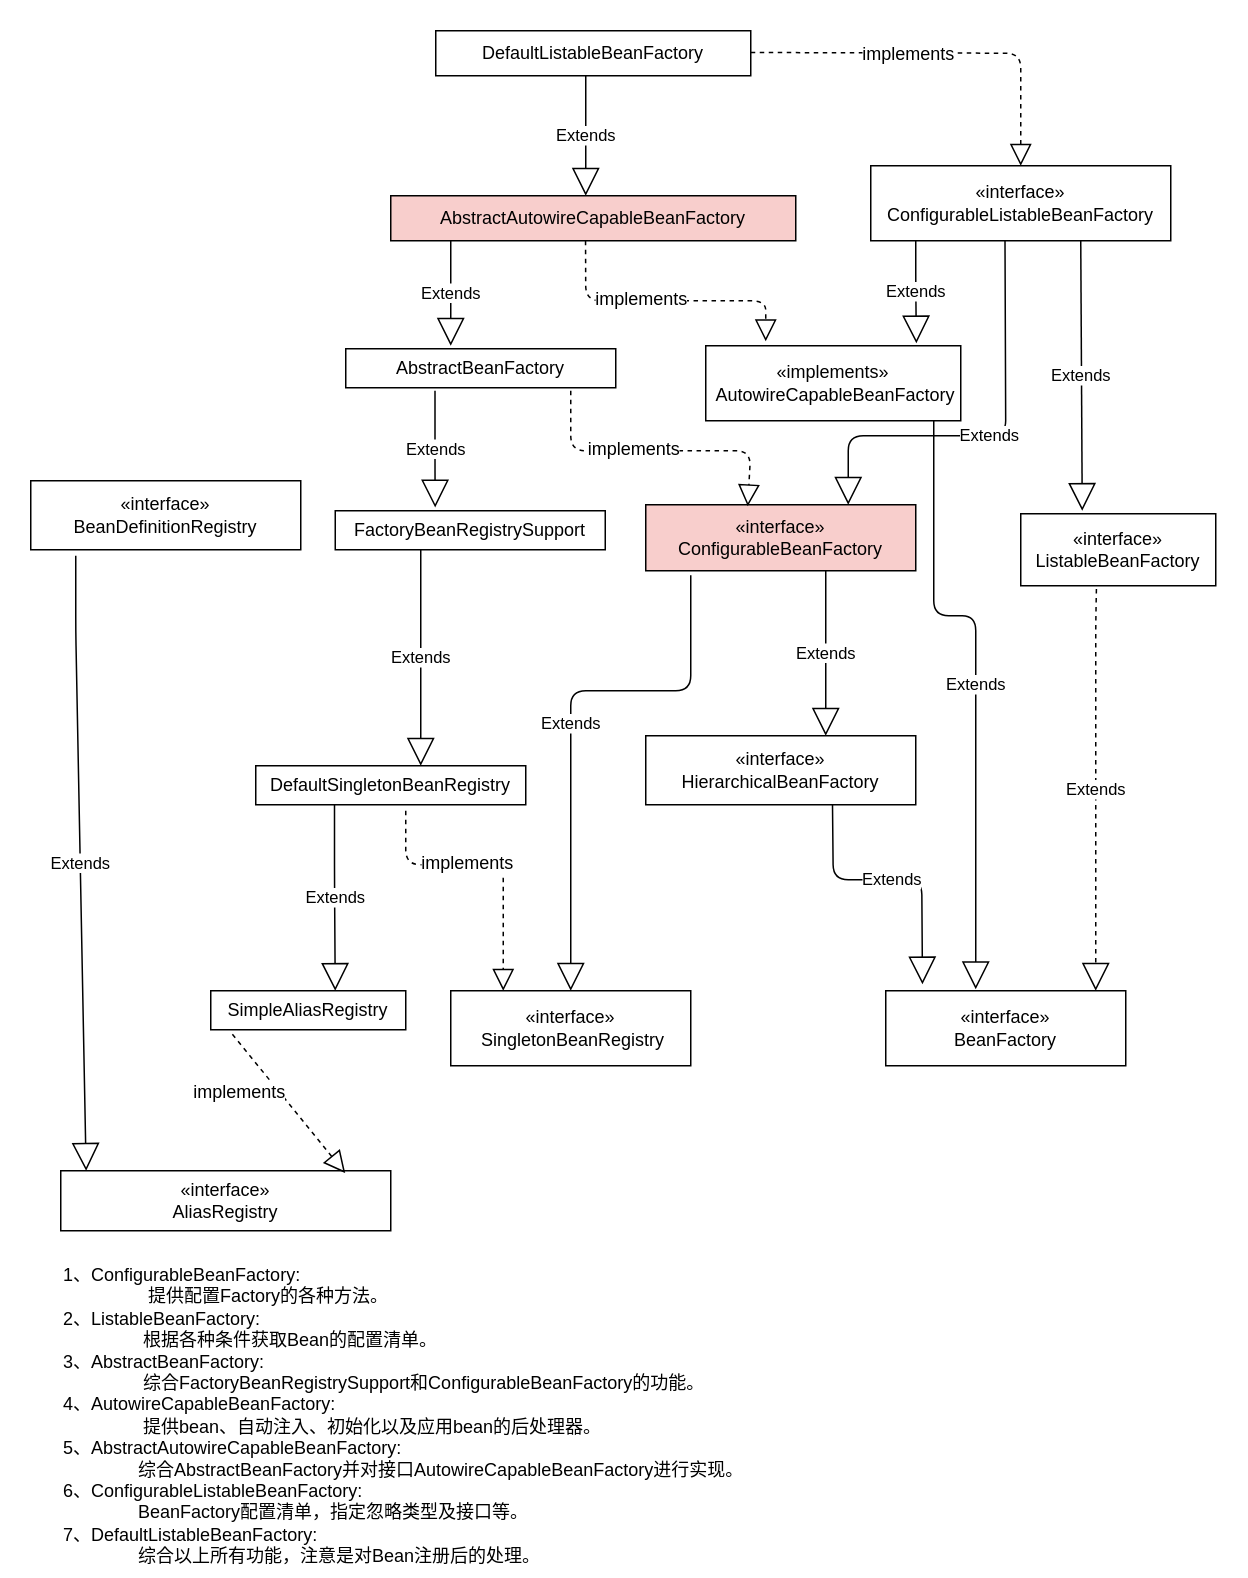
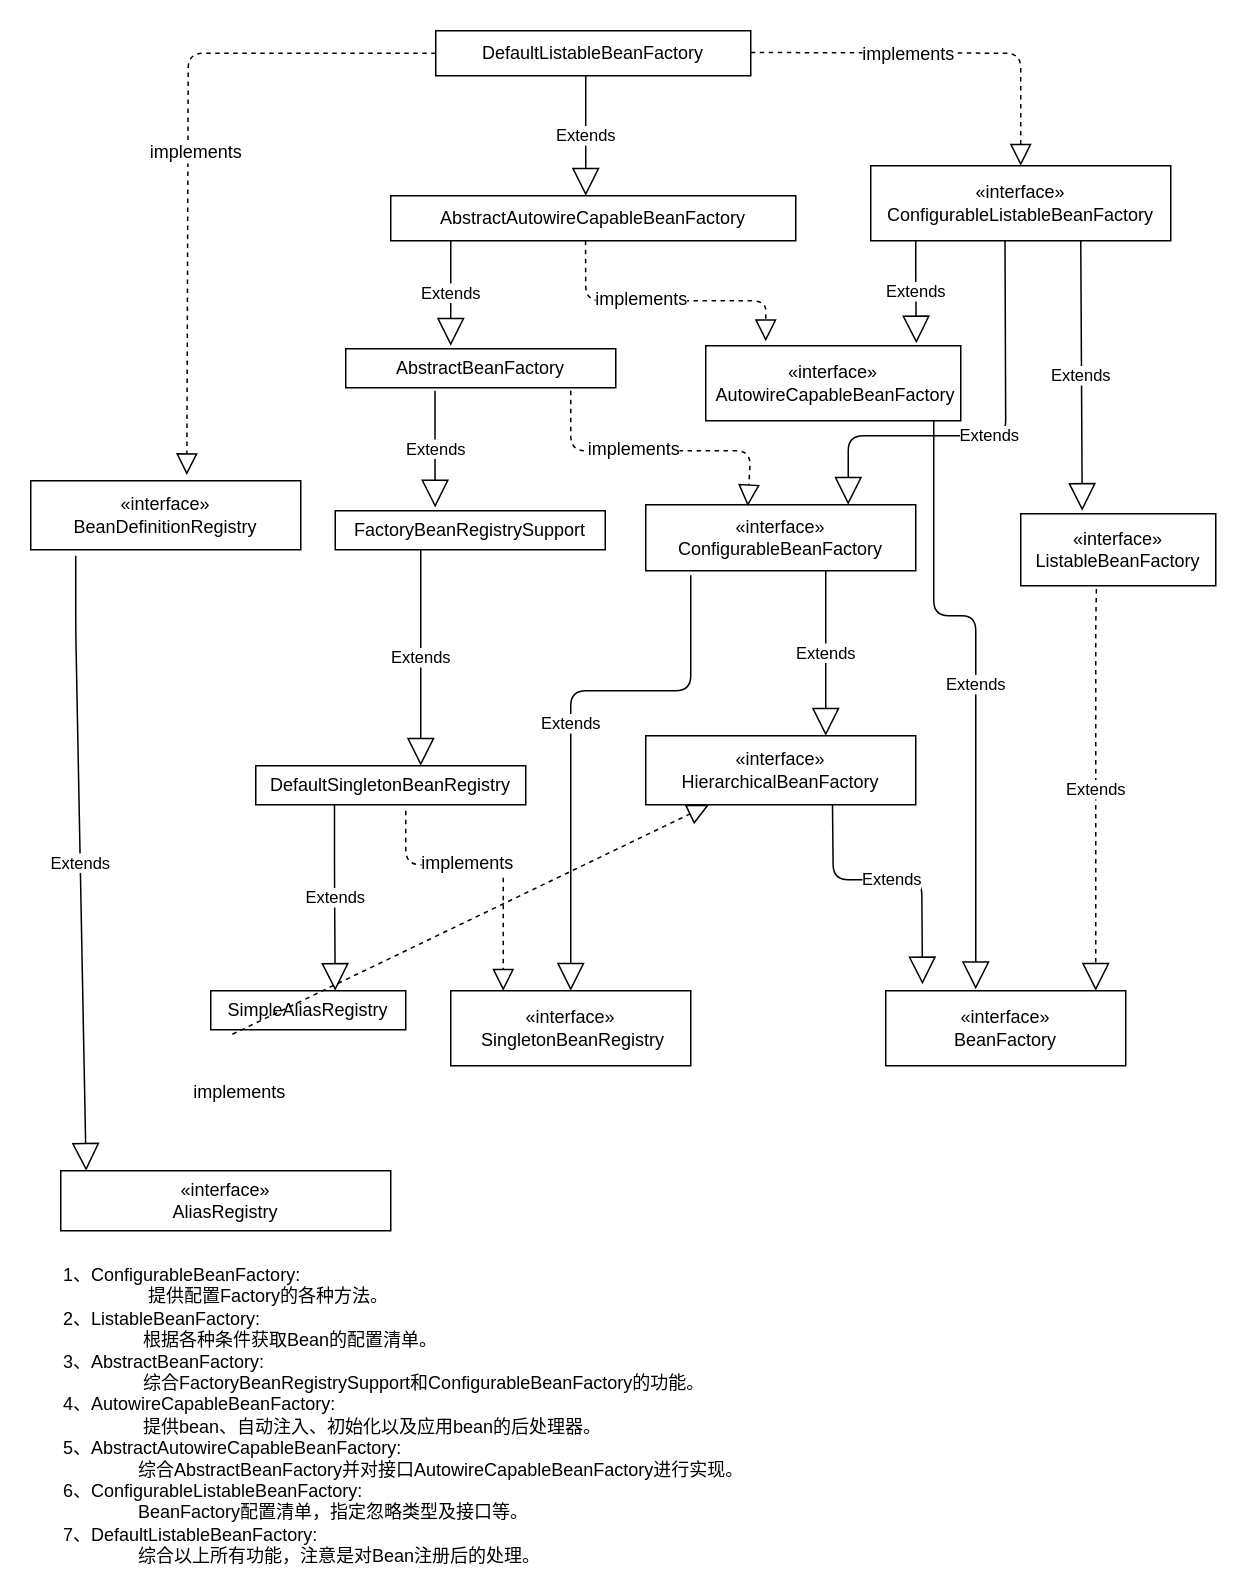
none -> (188, 134)
(593, 218) -> (593, 218)
(833, 383) -> (833, 383)
(781, 538) -> (781, 538)
(307, 1126) -> (461, 924)
